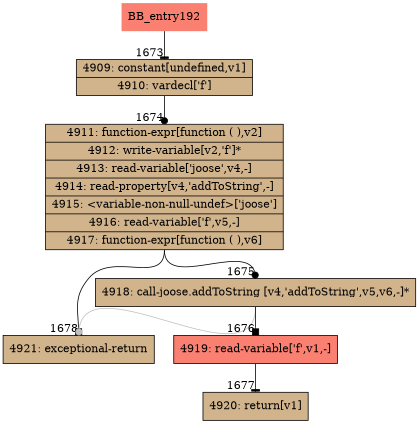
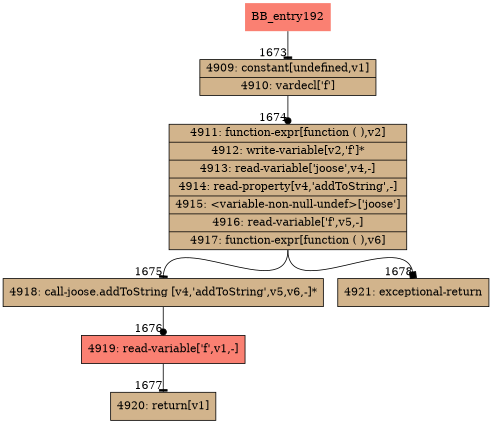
(207, 265) -> (228, 265)
(256, 321) -> (163, 318)
(170, 322) -> none
